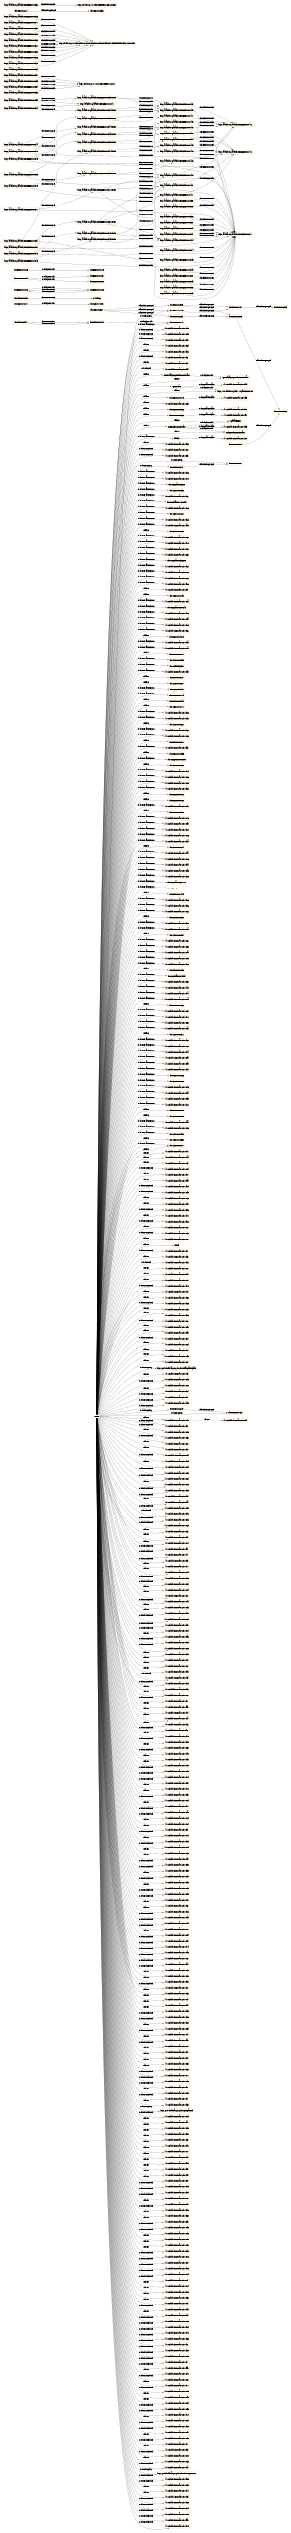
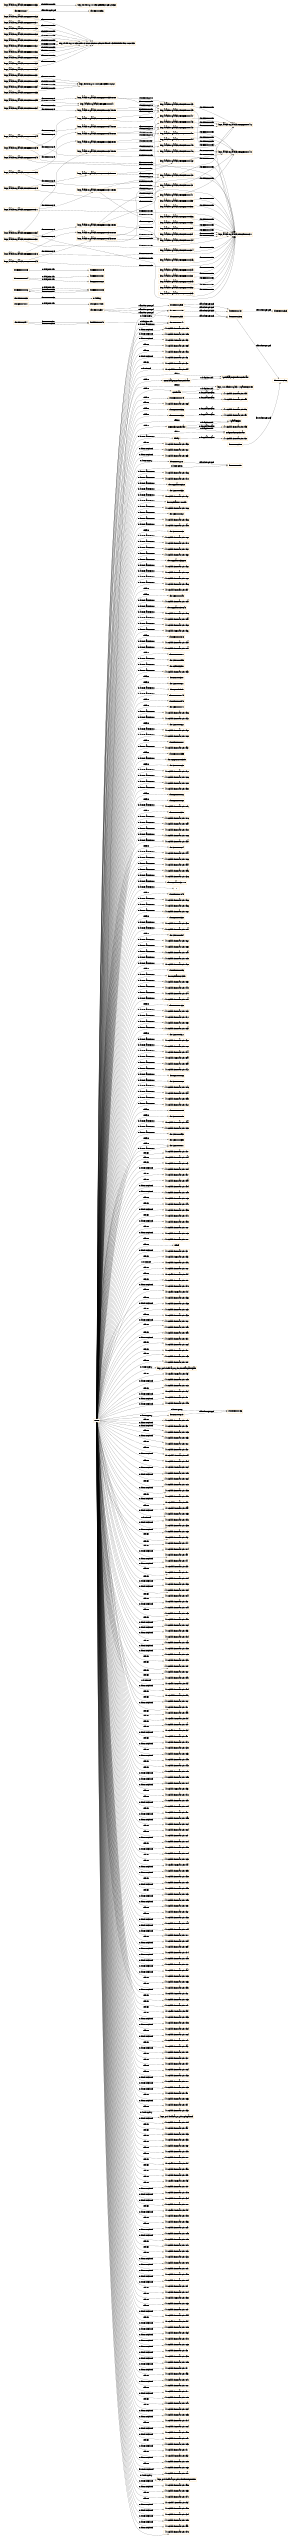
(263, 426) -> (263, 418)
(205, 1421) -> (117, 1474)
(146, 2464) -> (146, 2469)
